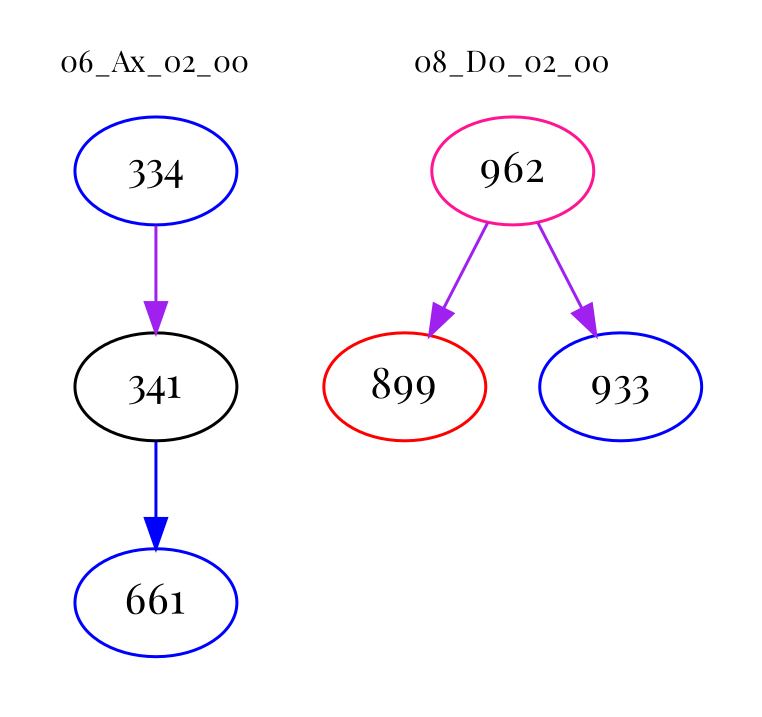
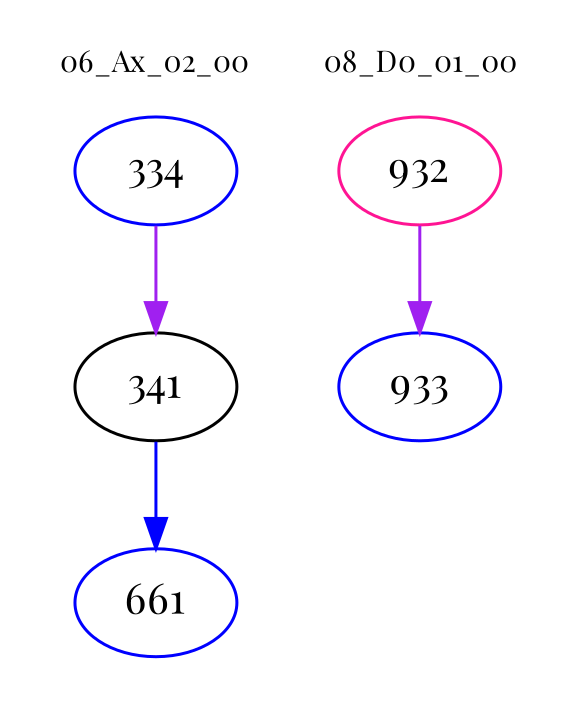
(513, 64) -> (421, 64)
(513, 171) -> (420, 171)
(405, 387) -> none
